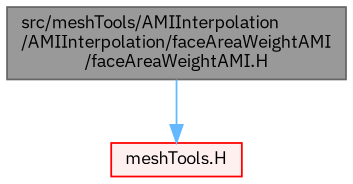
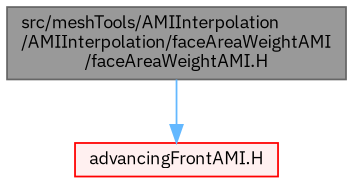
(177, 160) -> (177, 160)
